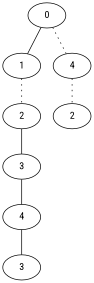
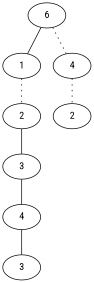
(47, 15) -> (47, 15)
